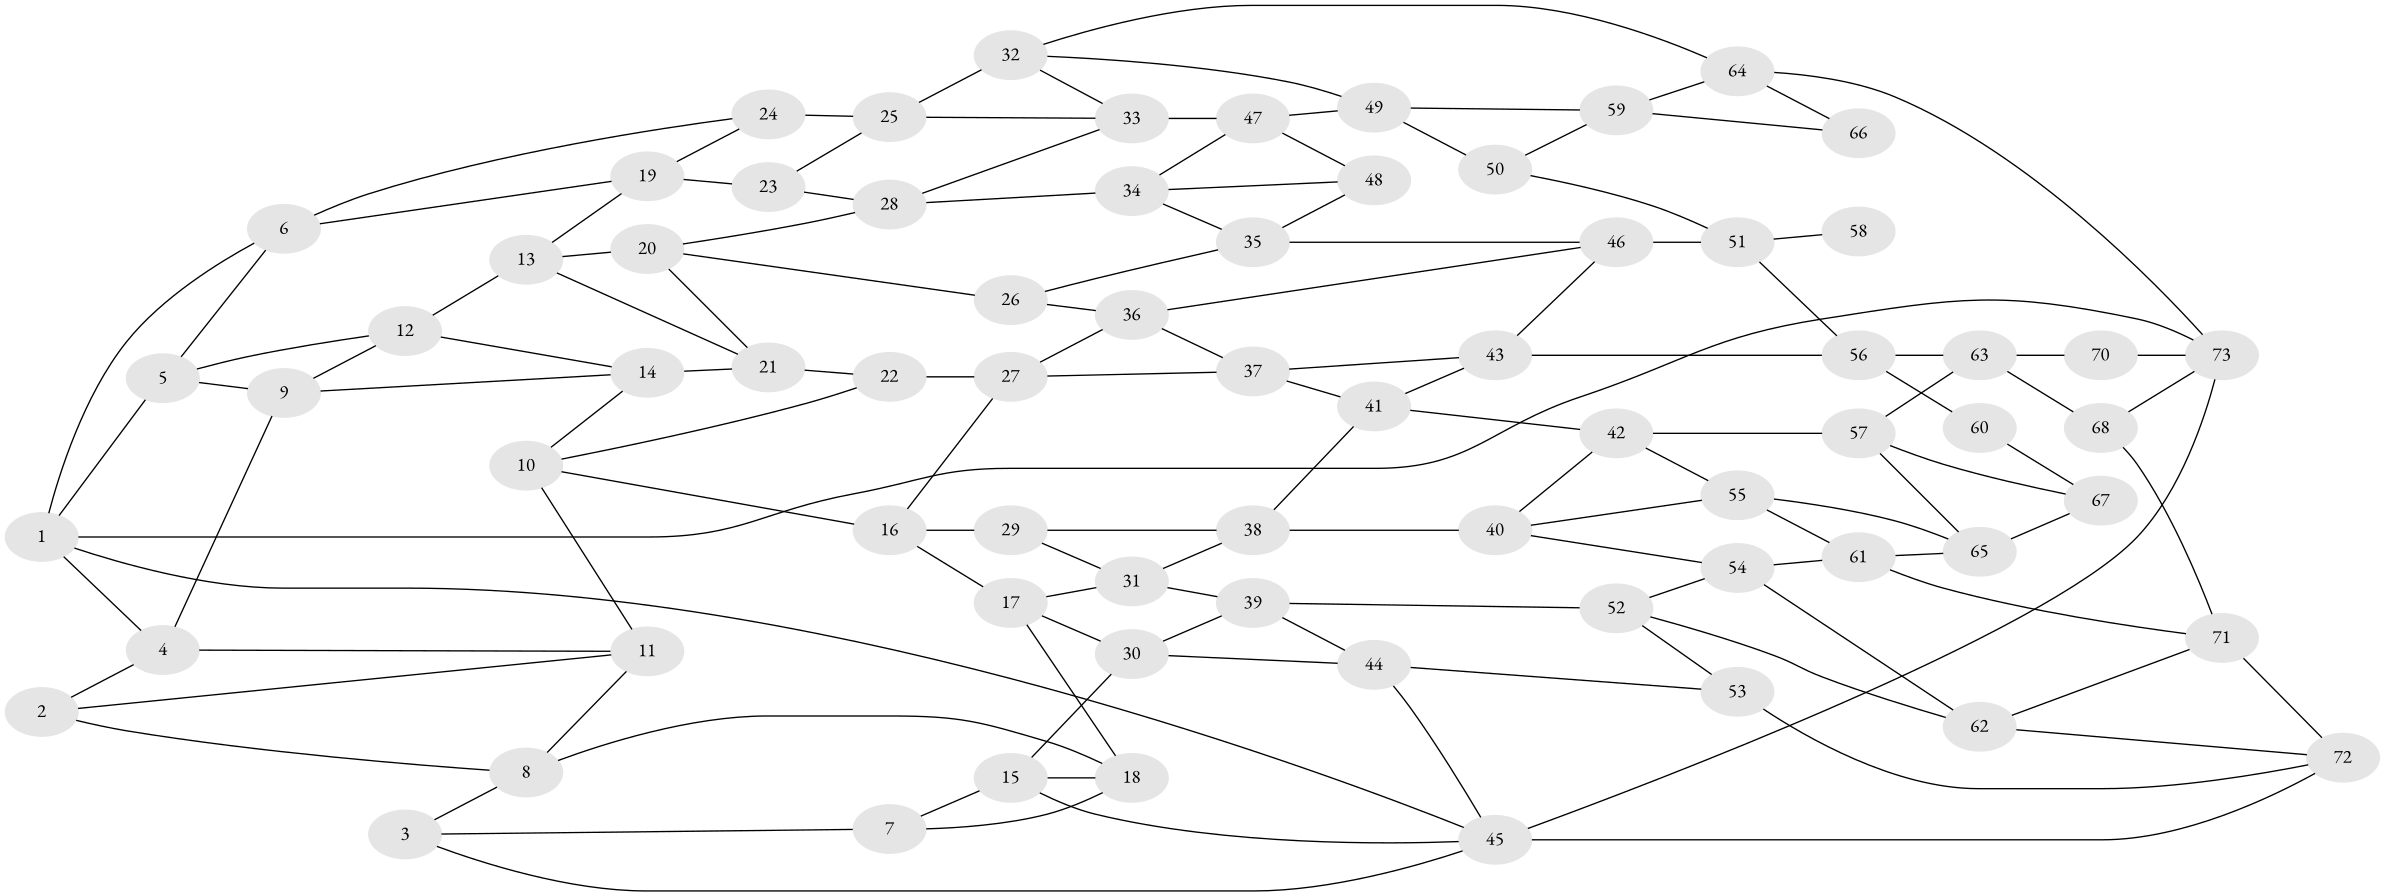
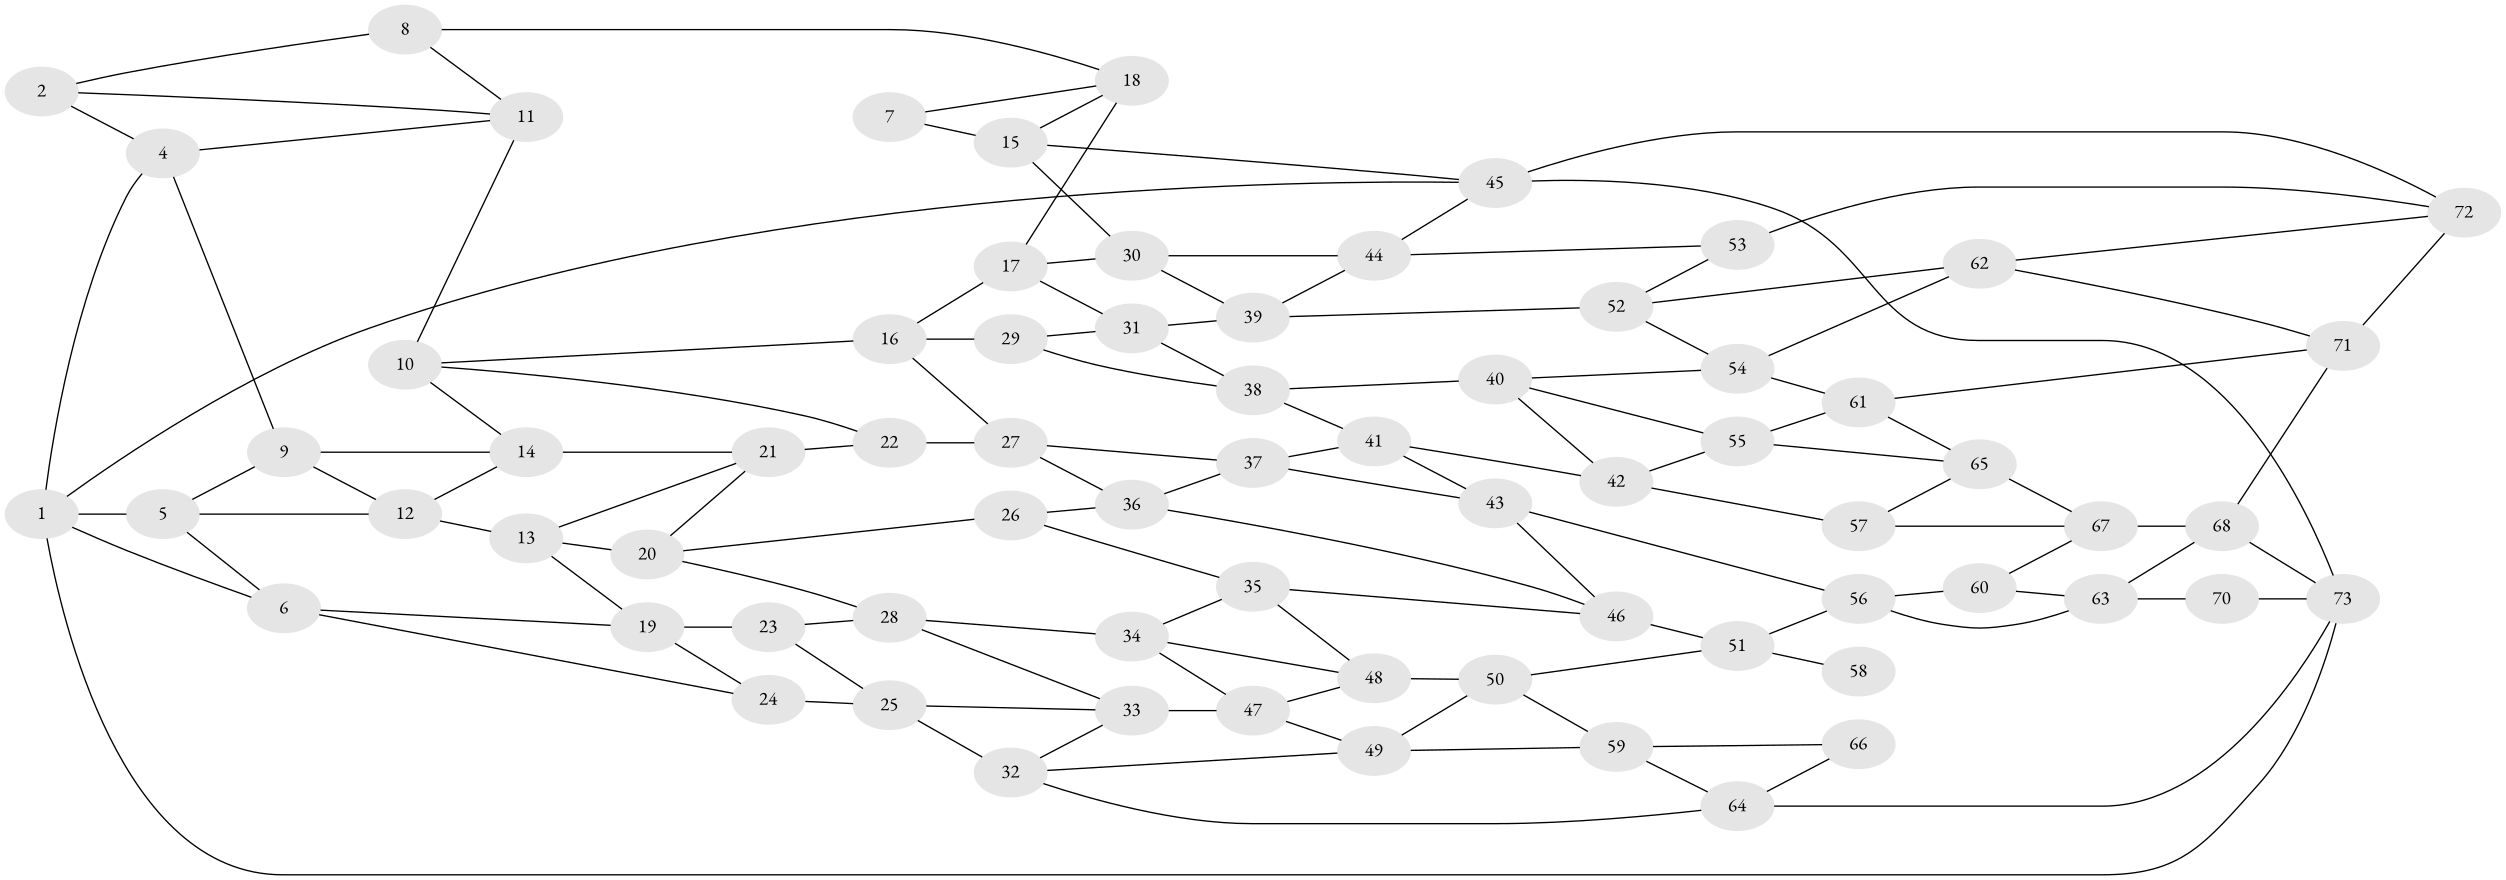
(1913, 399) -> (2040, 594)
none -> (2162, 526)
none -> (1435, 679)
(405, 834) -> none
